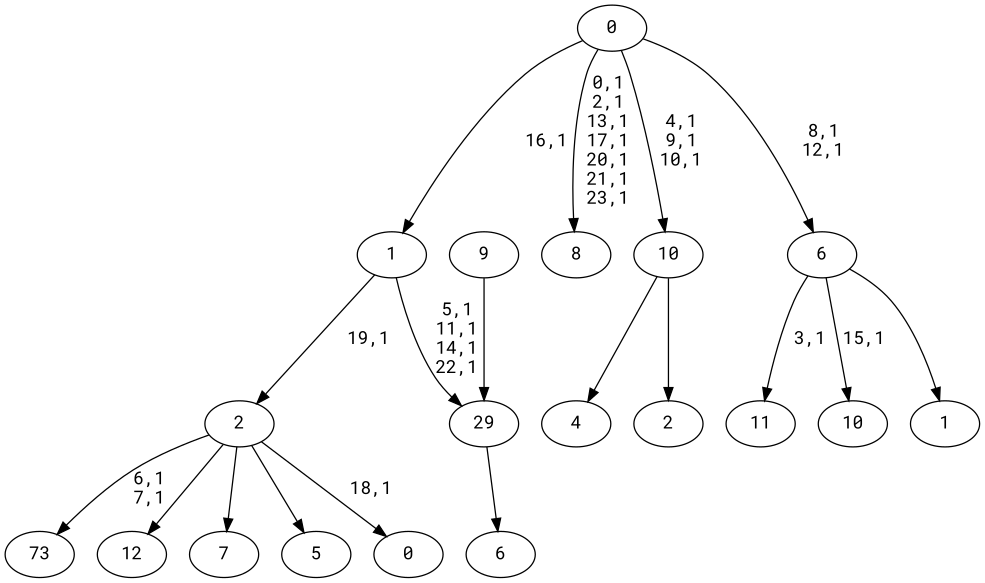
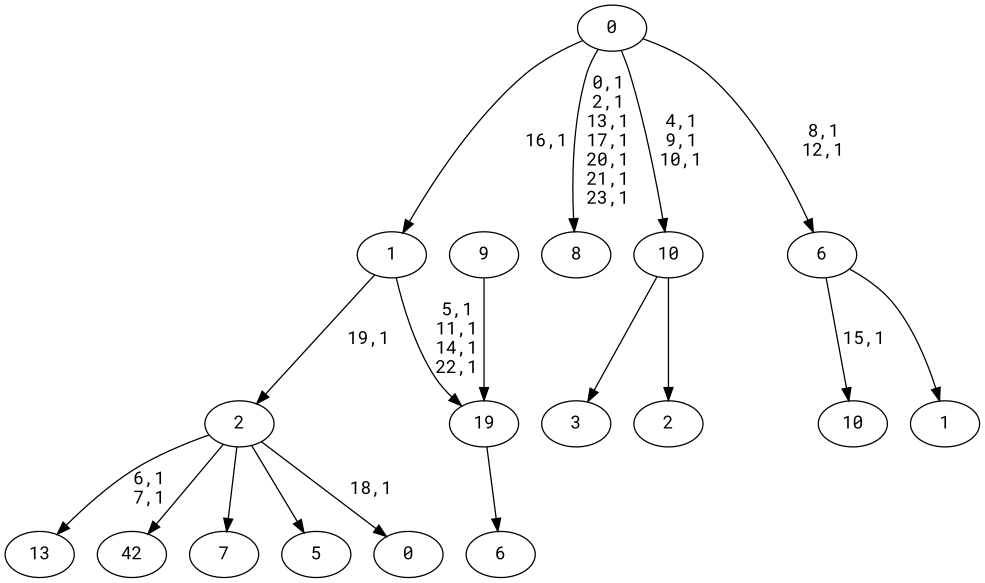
(484, 424) -> (484, 424)
(576, 424) -> (576, 424)
(761, 424) -> none
(40, 554) -> (40, 554)
(132, 554) -> (132, 554)
